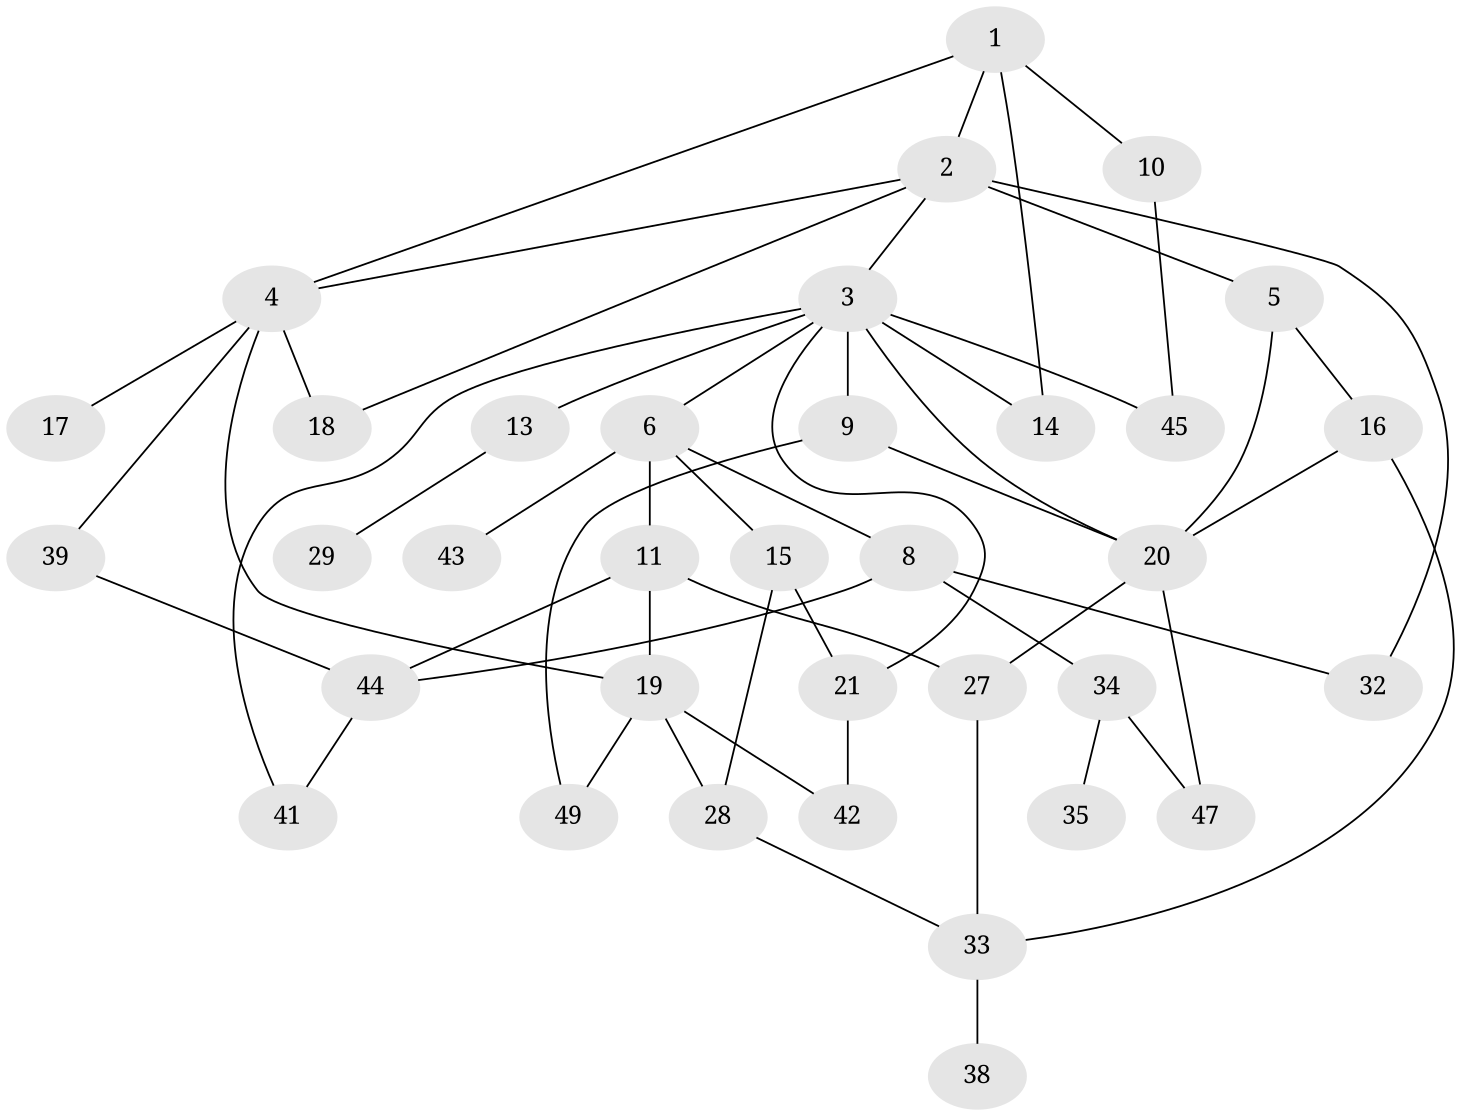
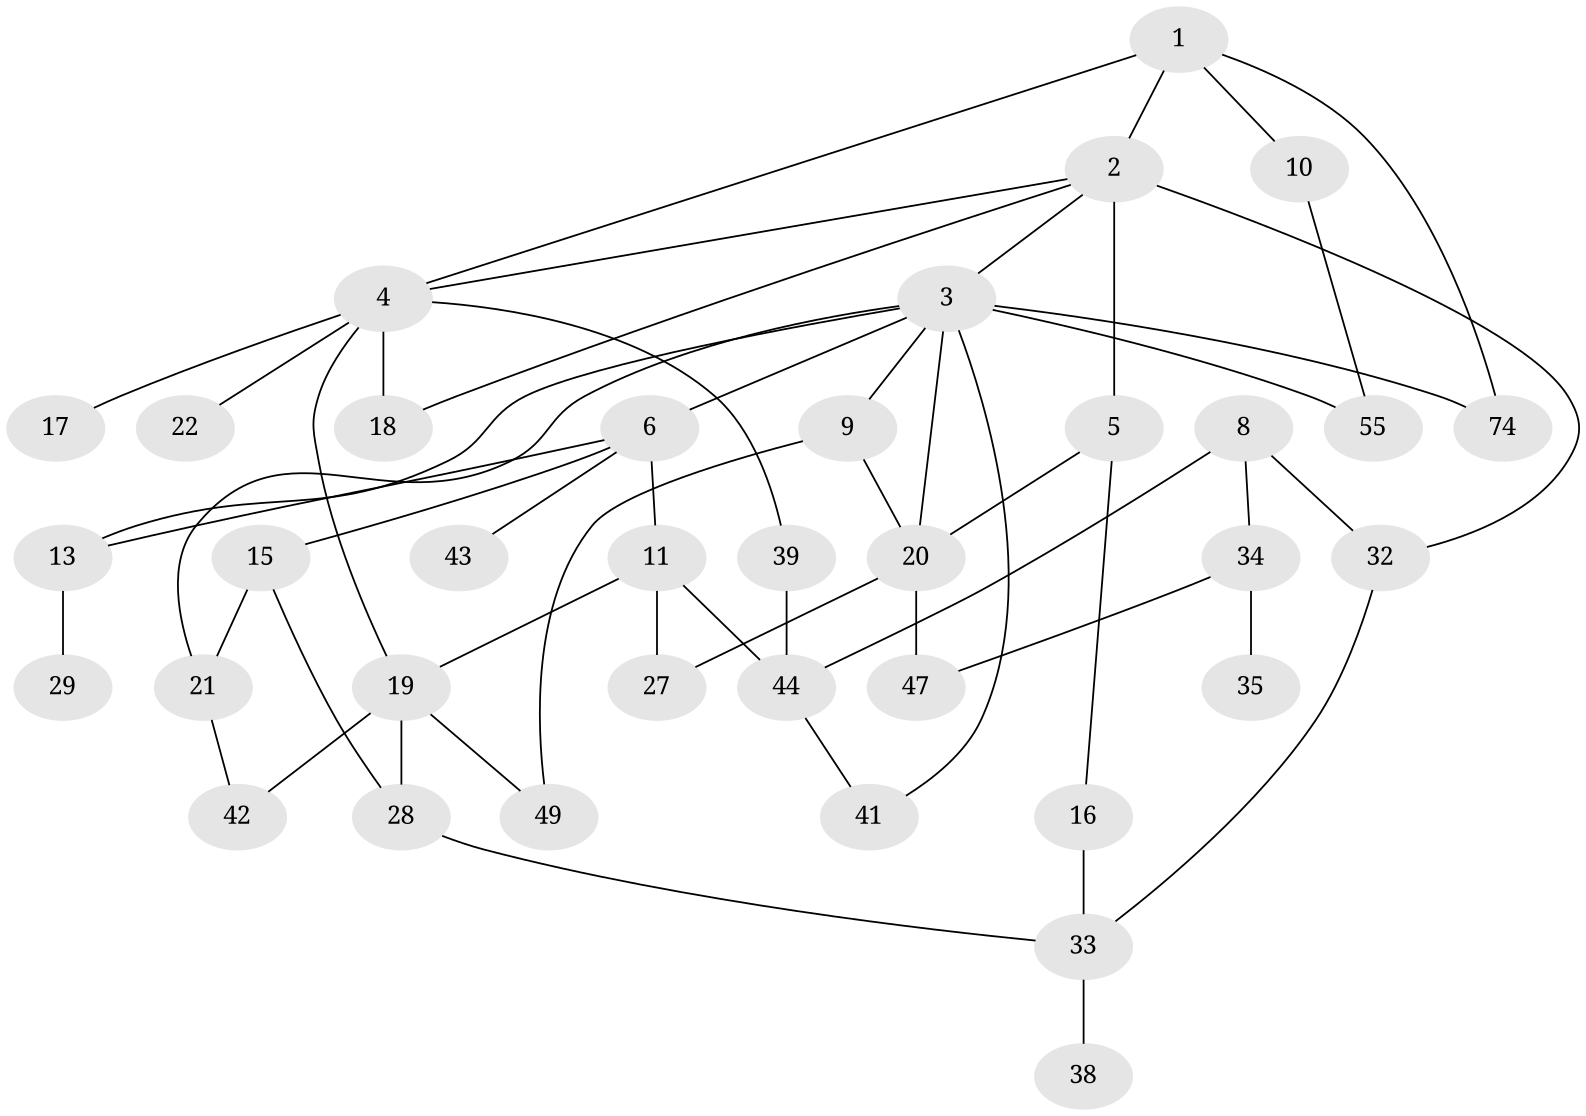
none -> (185, 428)
(1046, 428) -> (1503, 428)
(1175, 428) -> (1373, 428)
(779, 493) -> (232, 518)
(1265, 493) -> none
(977, 817) -> (1272, 776)
